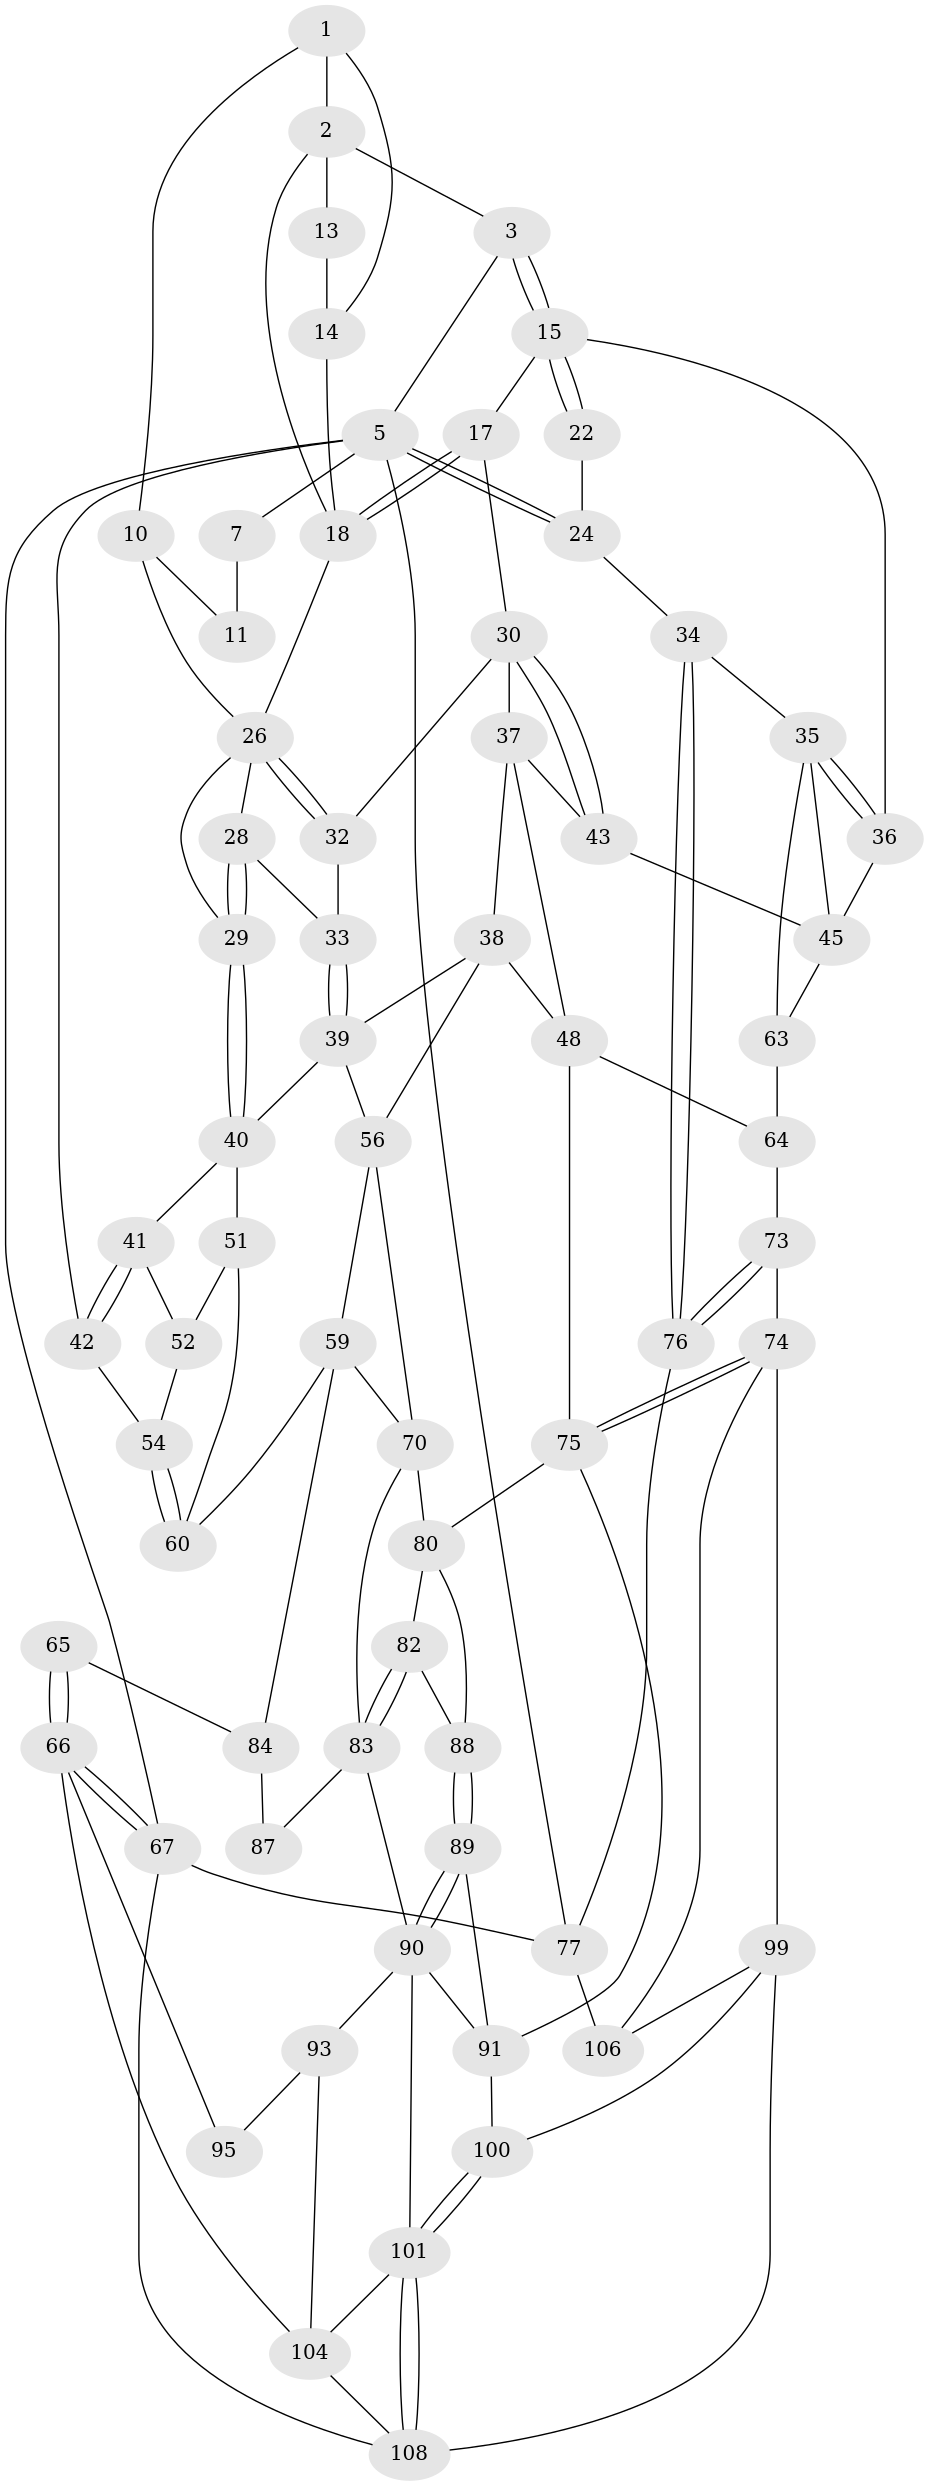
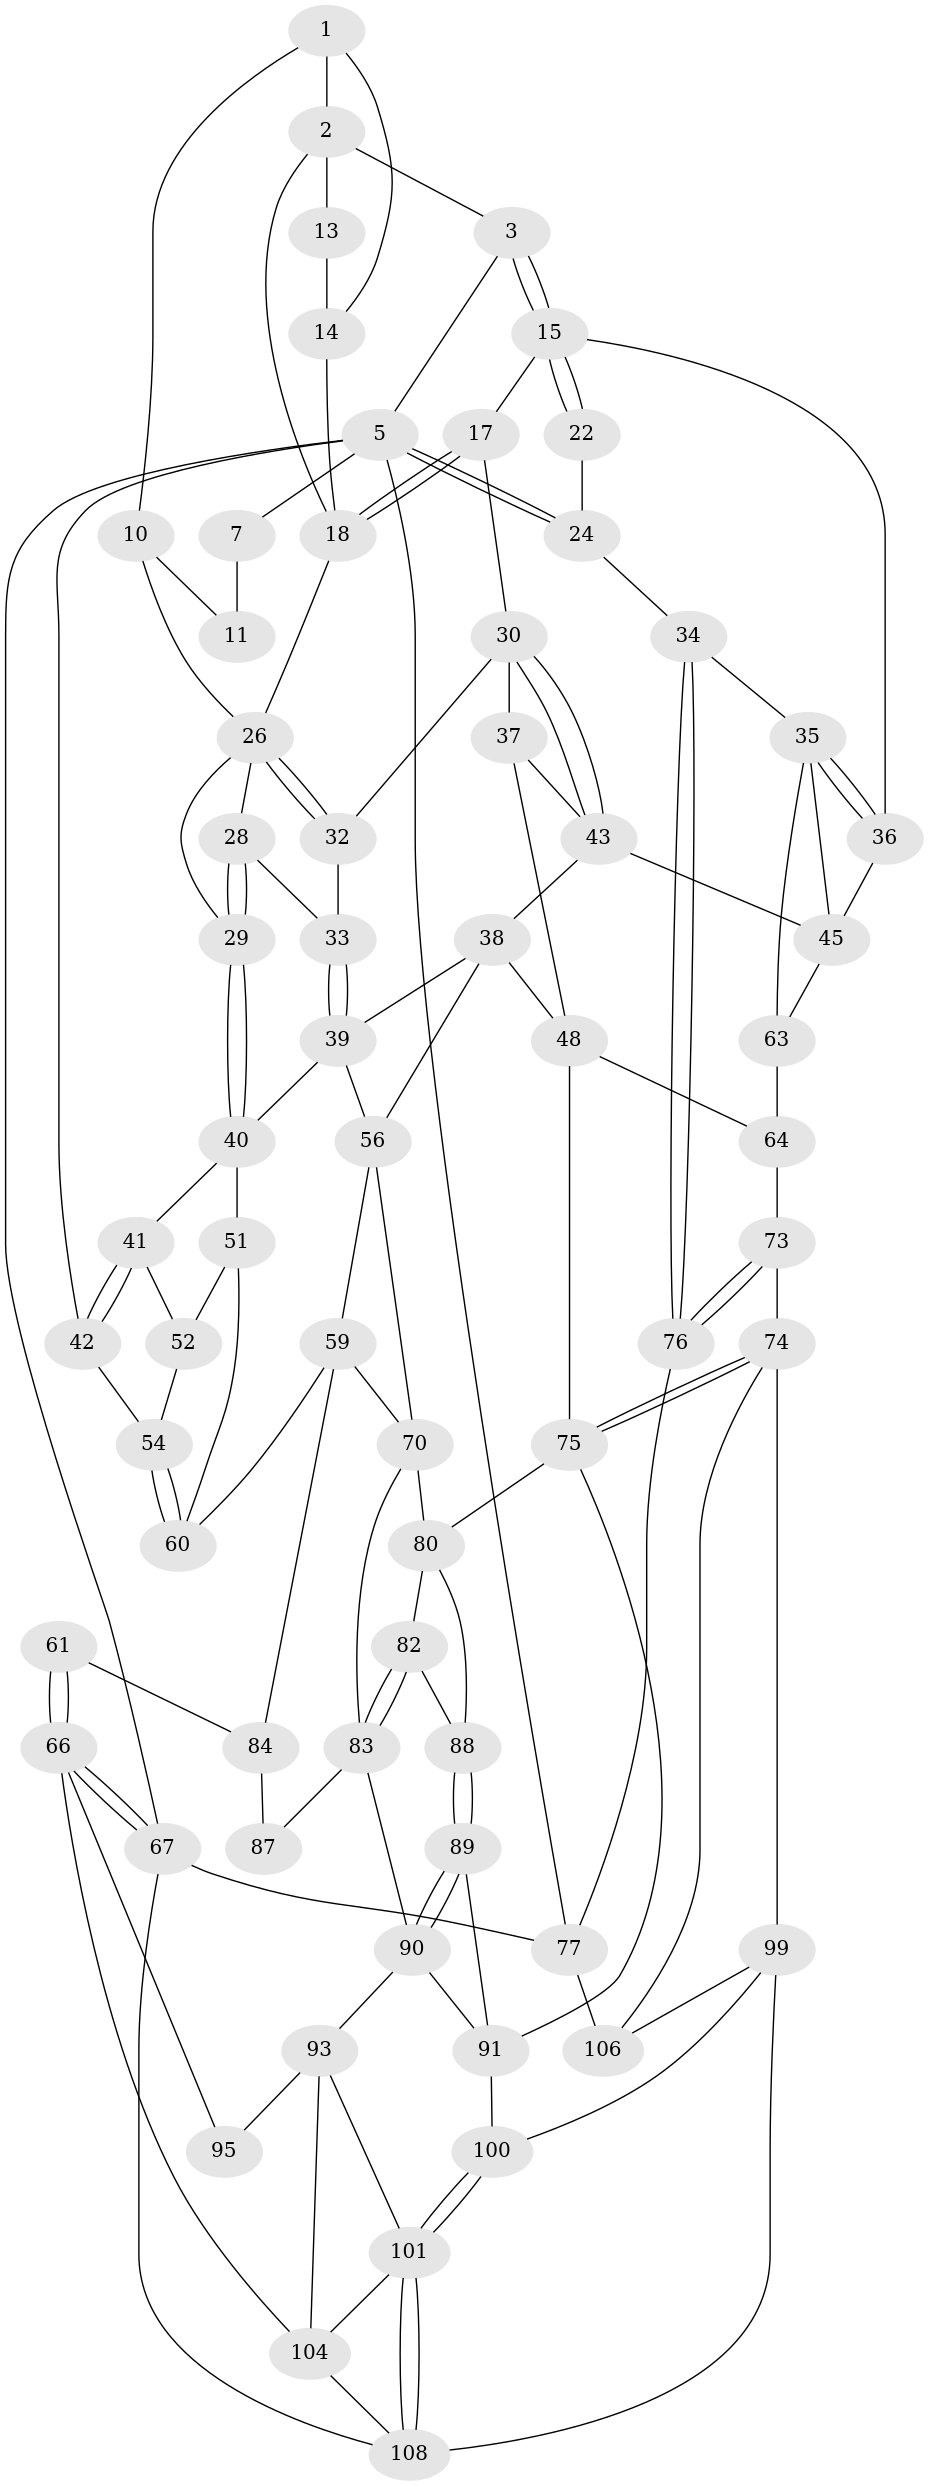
(500, 839) -> (549, 886)
(59, 1647) -> (59, 1647)
(411, 2101) -> (365, 2152)
